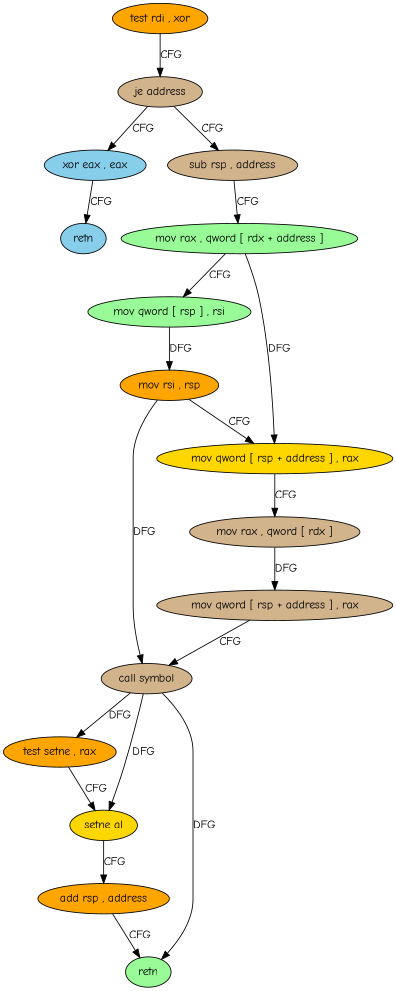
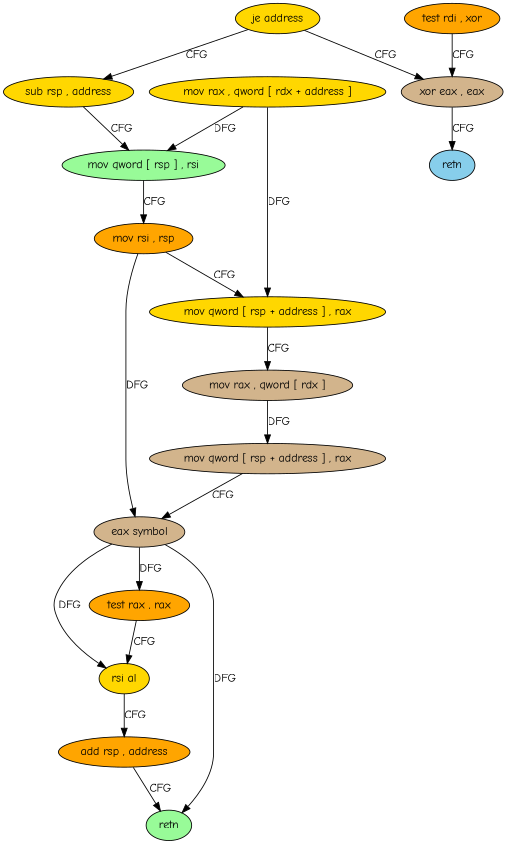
(160, 51) -> (452, 51)
(160, 92) -> (278, 19)
(95, 165) -> (452, 92)
(233, 165) -> (69, 92)
(236, 198) -> (103, 126)
(239, 239) -> (268, 92)
(220, 275) -> (225, 129)
(181, 349) -> (155, 202)
(147, 679) -> (139, 532)
(60, 752) -> (139, 605)
(104, 825) -> (124, 679)
